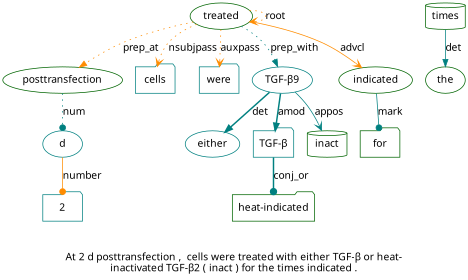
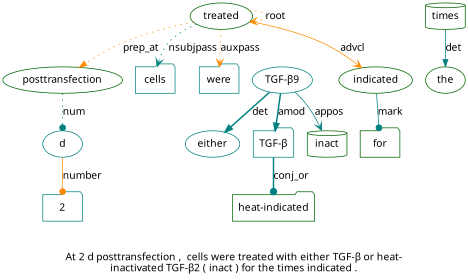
(174, 38) -> (174, 38)
(261, 40) -> none
